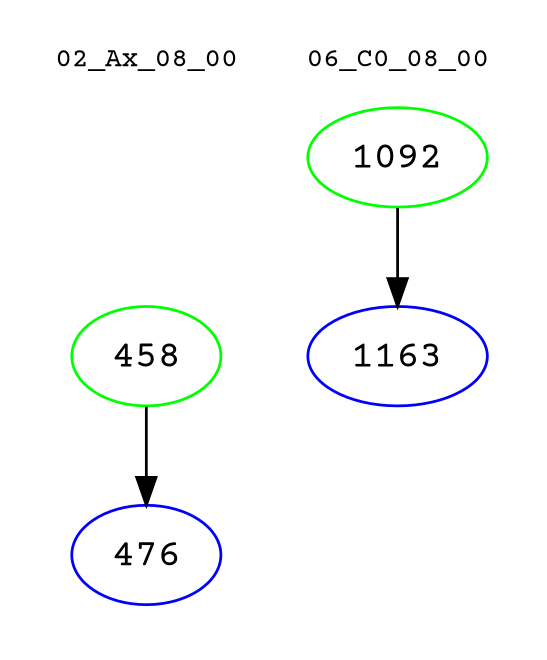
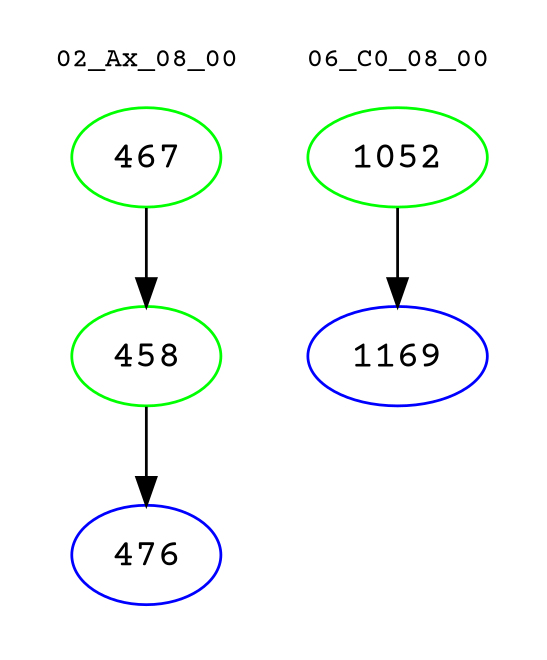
none -> (146, 157)
(398, 157) -> (398, 157)
(398, 356) -> (398, 356)
